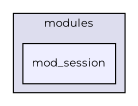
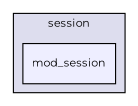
(69, 24) -> (69, 24)
